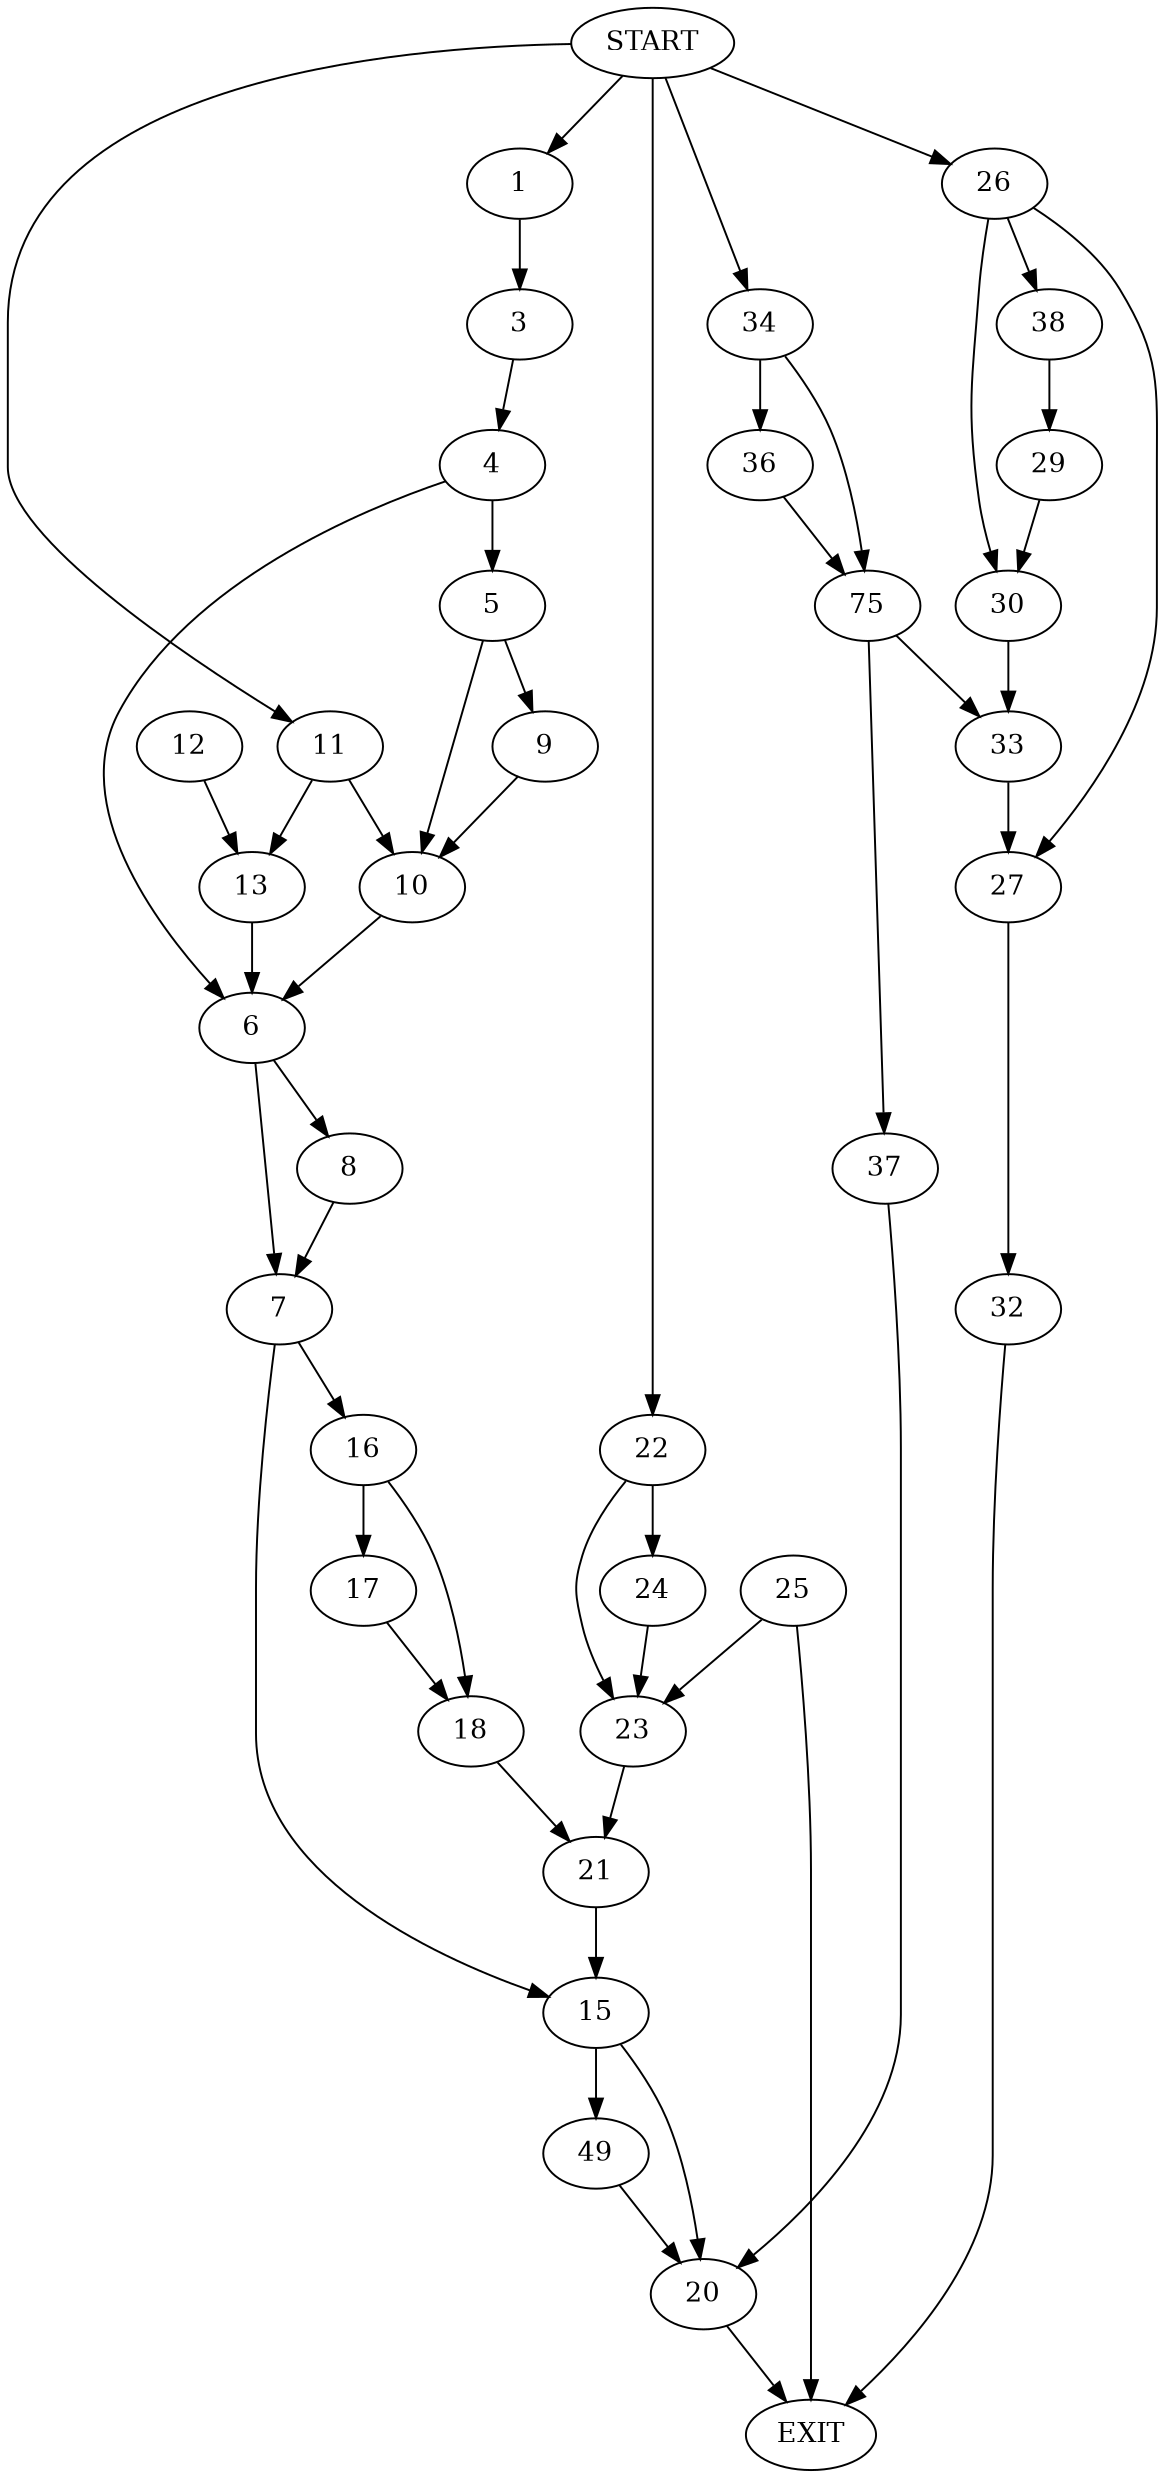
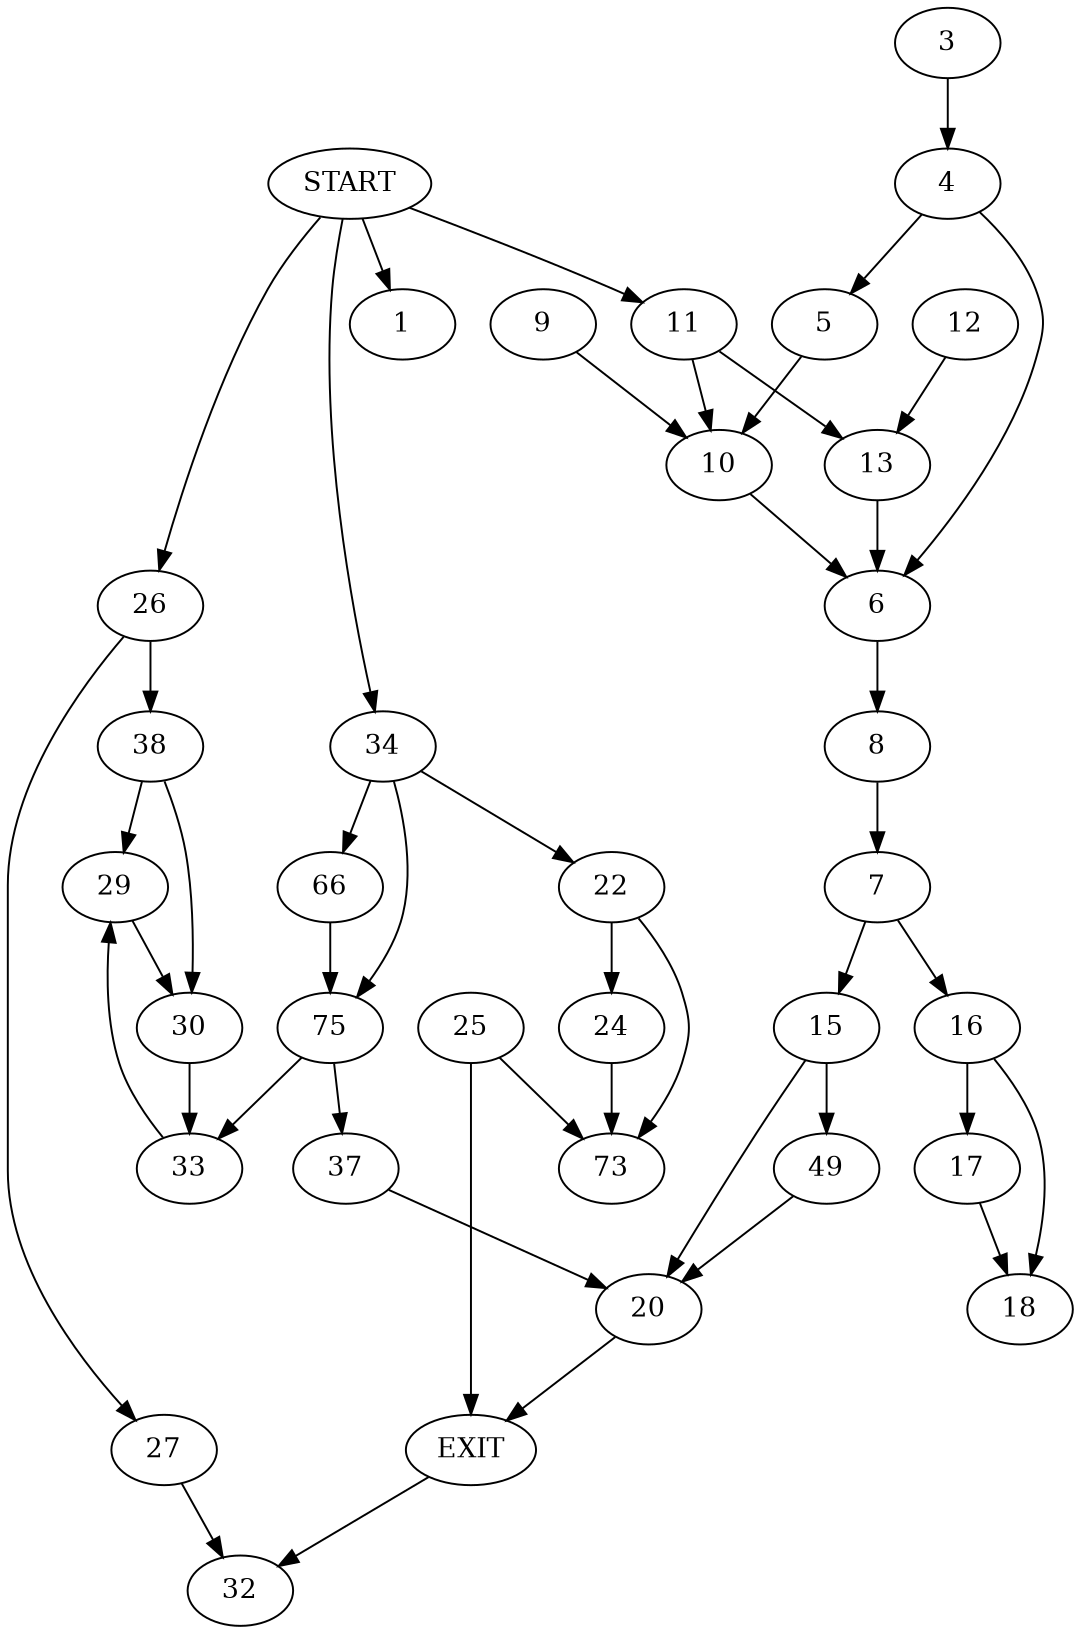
(520, 244) -> none
(972, 386) -> (189, 875)
(760, 465) -> (330, 887)
(515, 667) -> none
(653, 737) -> (489, 812)
(1008, 807) -> (115, 1046)
(265, 1159) -> none
(633, 1731) -> (612, 1169)
(596, 1872) -> none
(993, 1888) -> (362, 1516)
